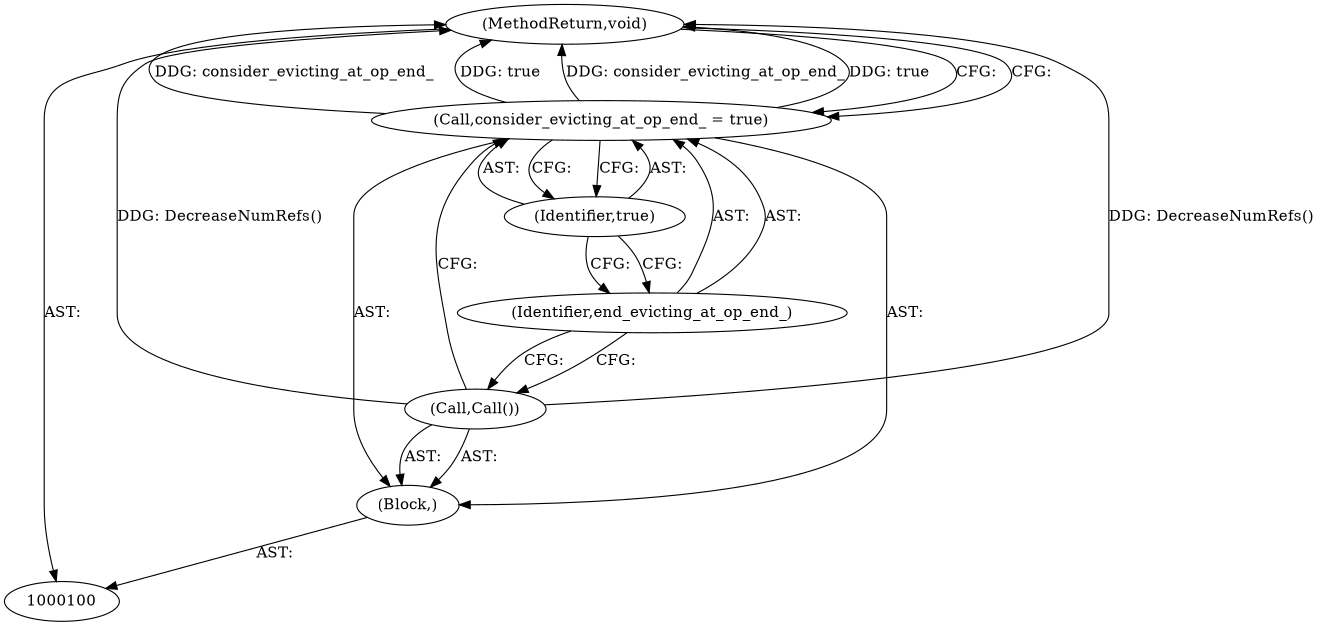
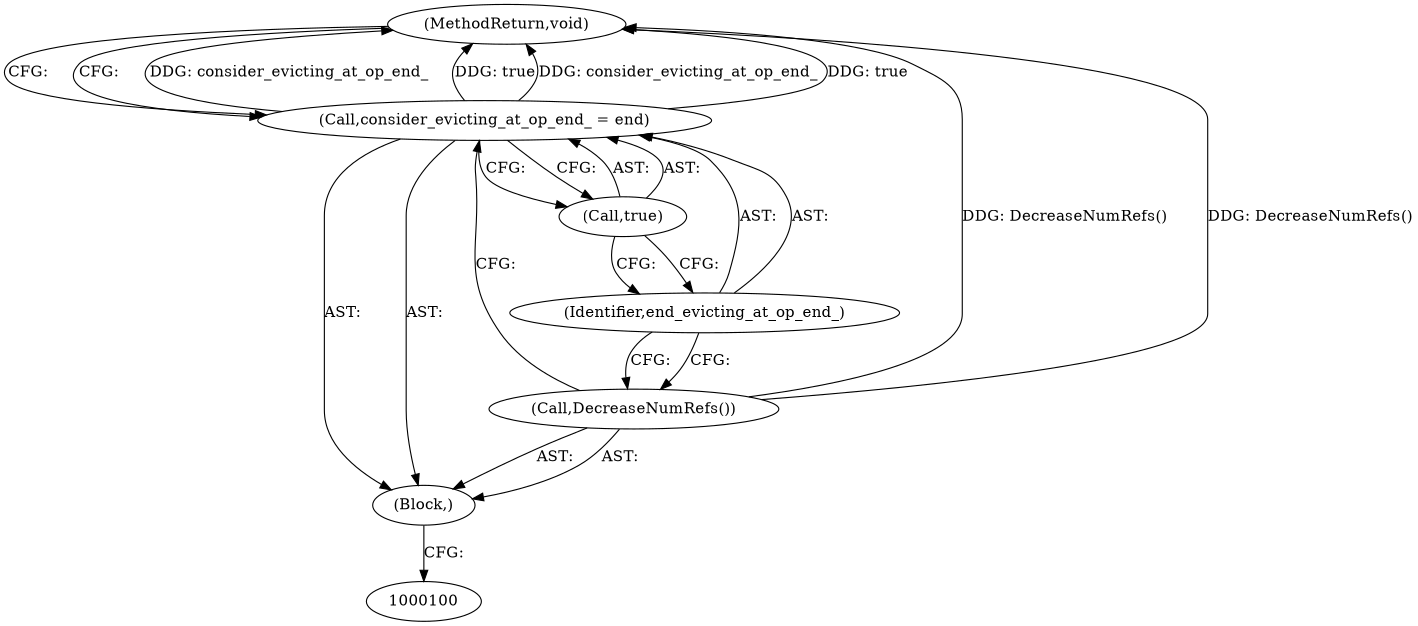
(601, 121) -> (485, 121)
(44, 129) -> none
(595, 217) -> (623, 217)
(475, 409) -> (634, 409)
(277, 553) -> (447, 553)
